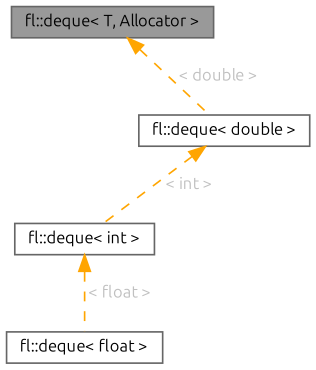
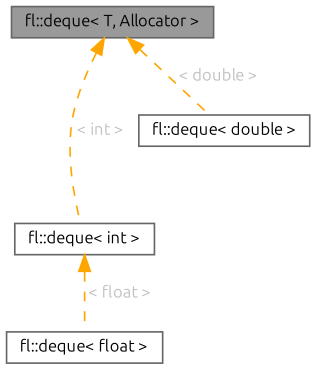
(148, 190) -> (71, 136)
